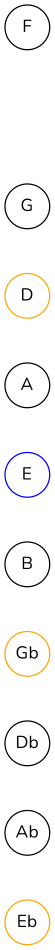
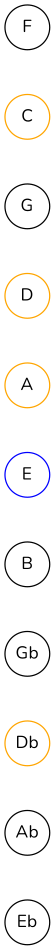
none -> (27, 117)
(27, 385) -> (27, 385)
(27, 654) -> (27, 654)
(27, 743) -> (27, 743)
(27, 922) -> (27, 922)
